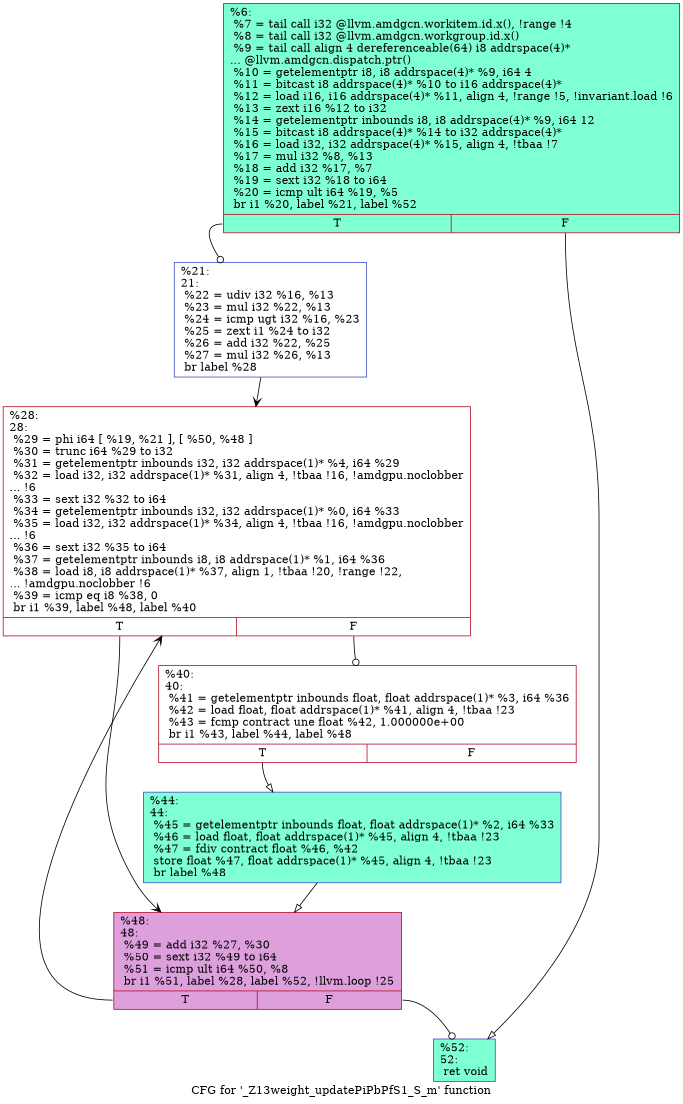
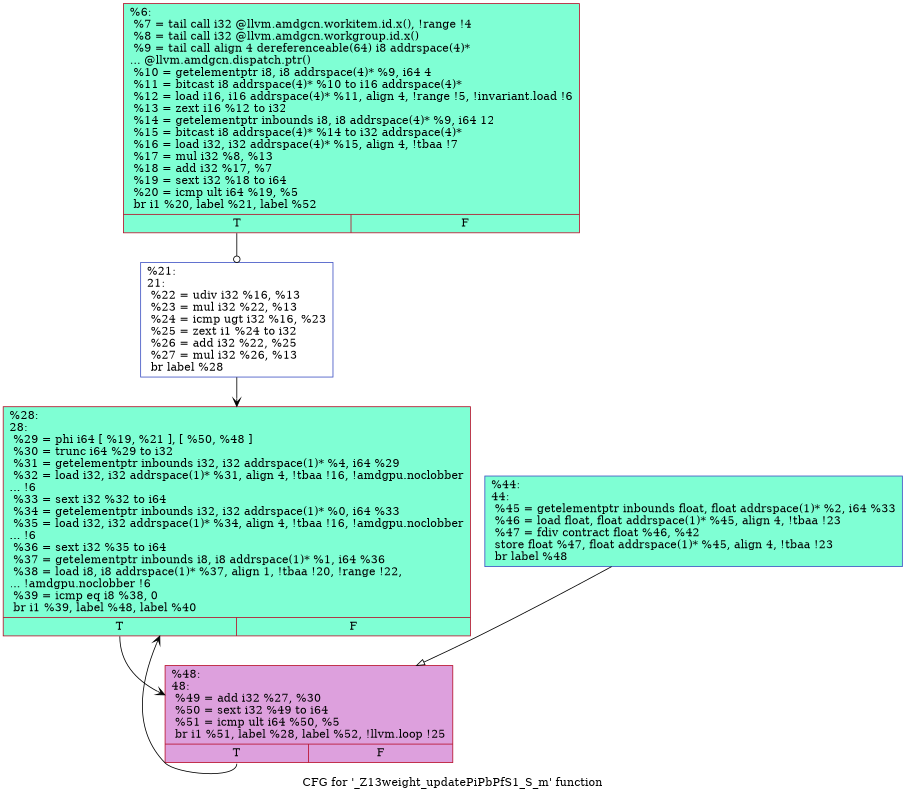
(237, 521) -> (237, 521)
(367, 714) -> none
(205, 969) -> (256, 722)
(464, 1060) -> none
